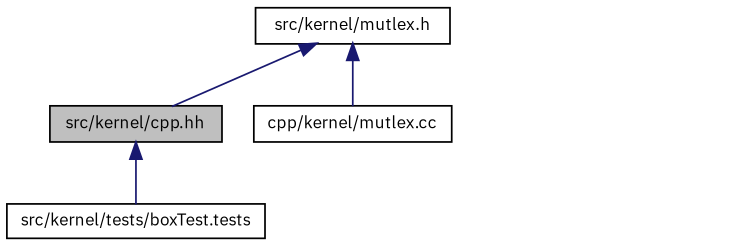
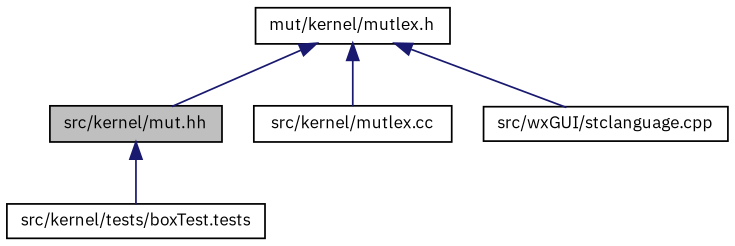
(353, 26) -> (353, 26)
(136, 124) -> (136, 124)
(353, 124) -> (353, 124)
none -> (606, 124)
